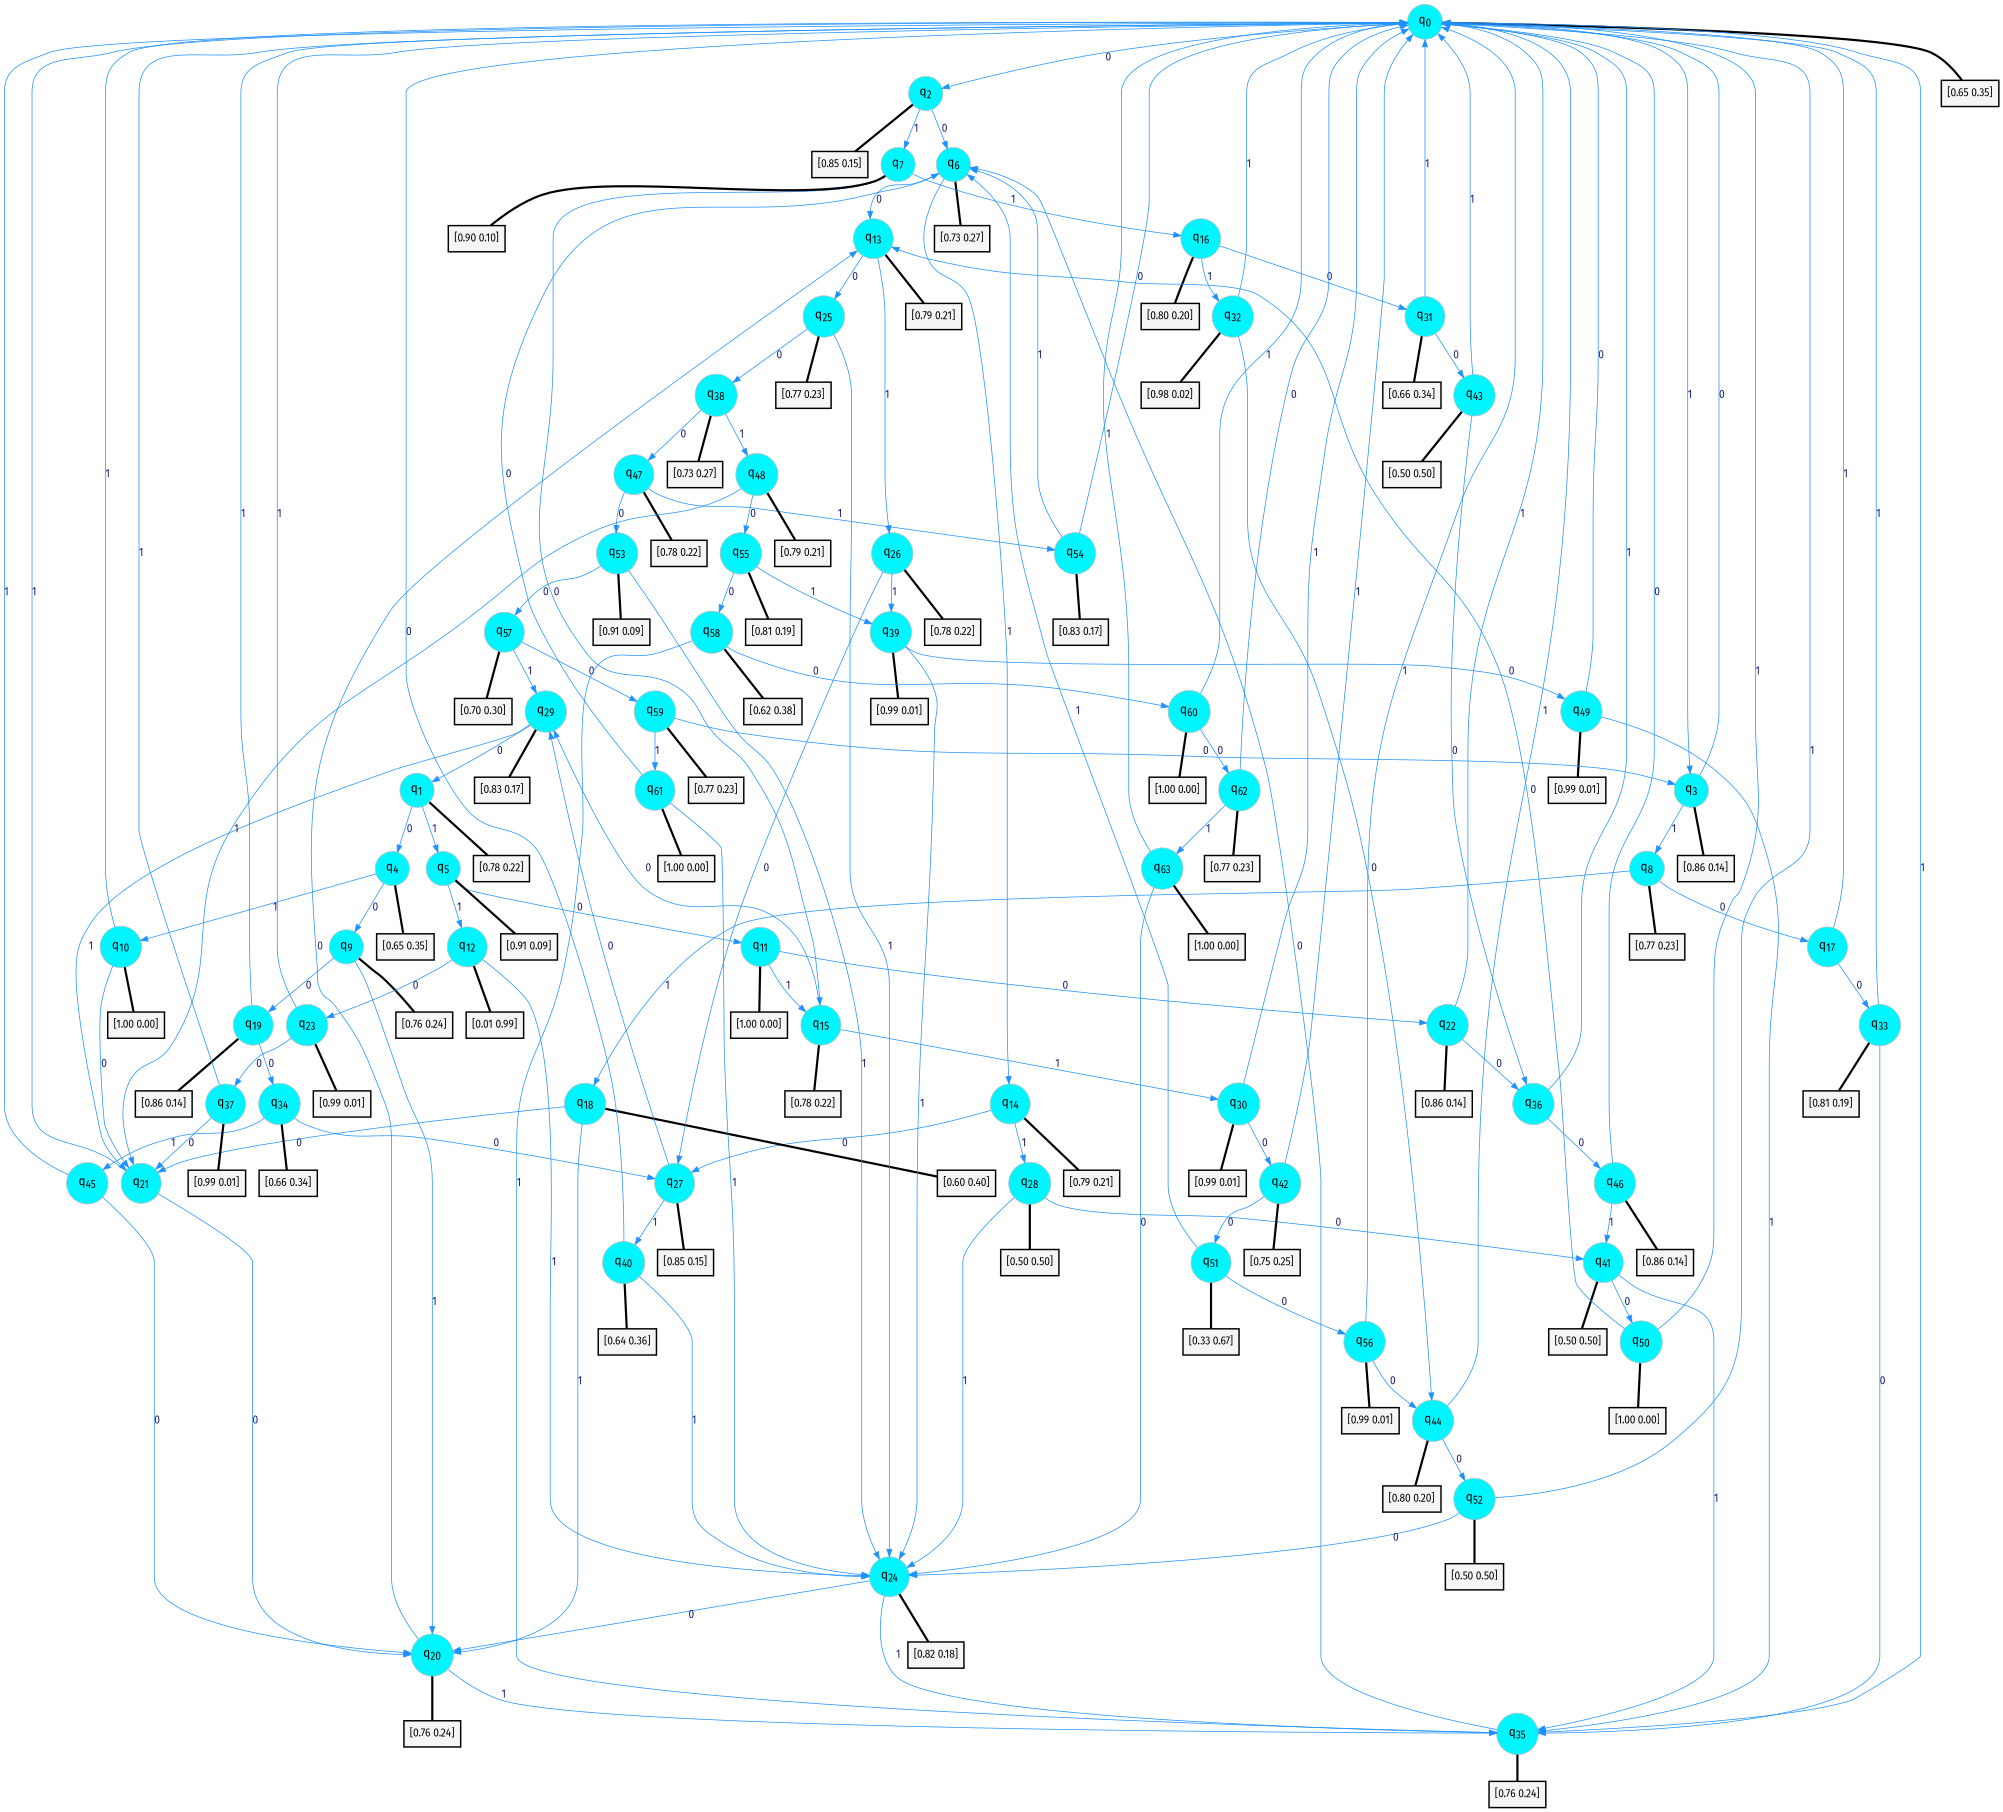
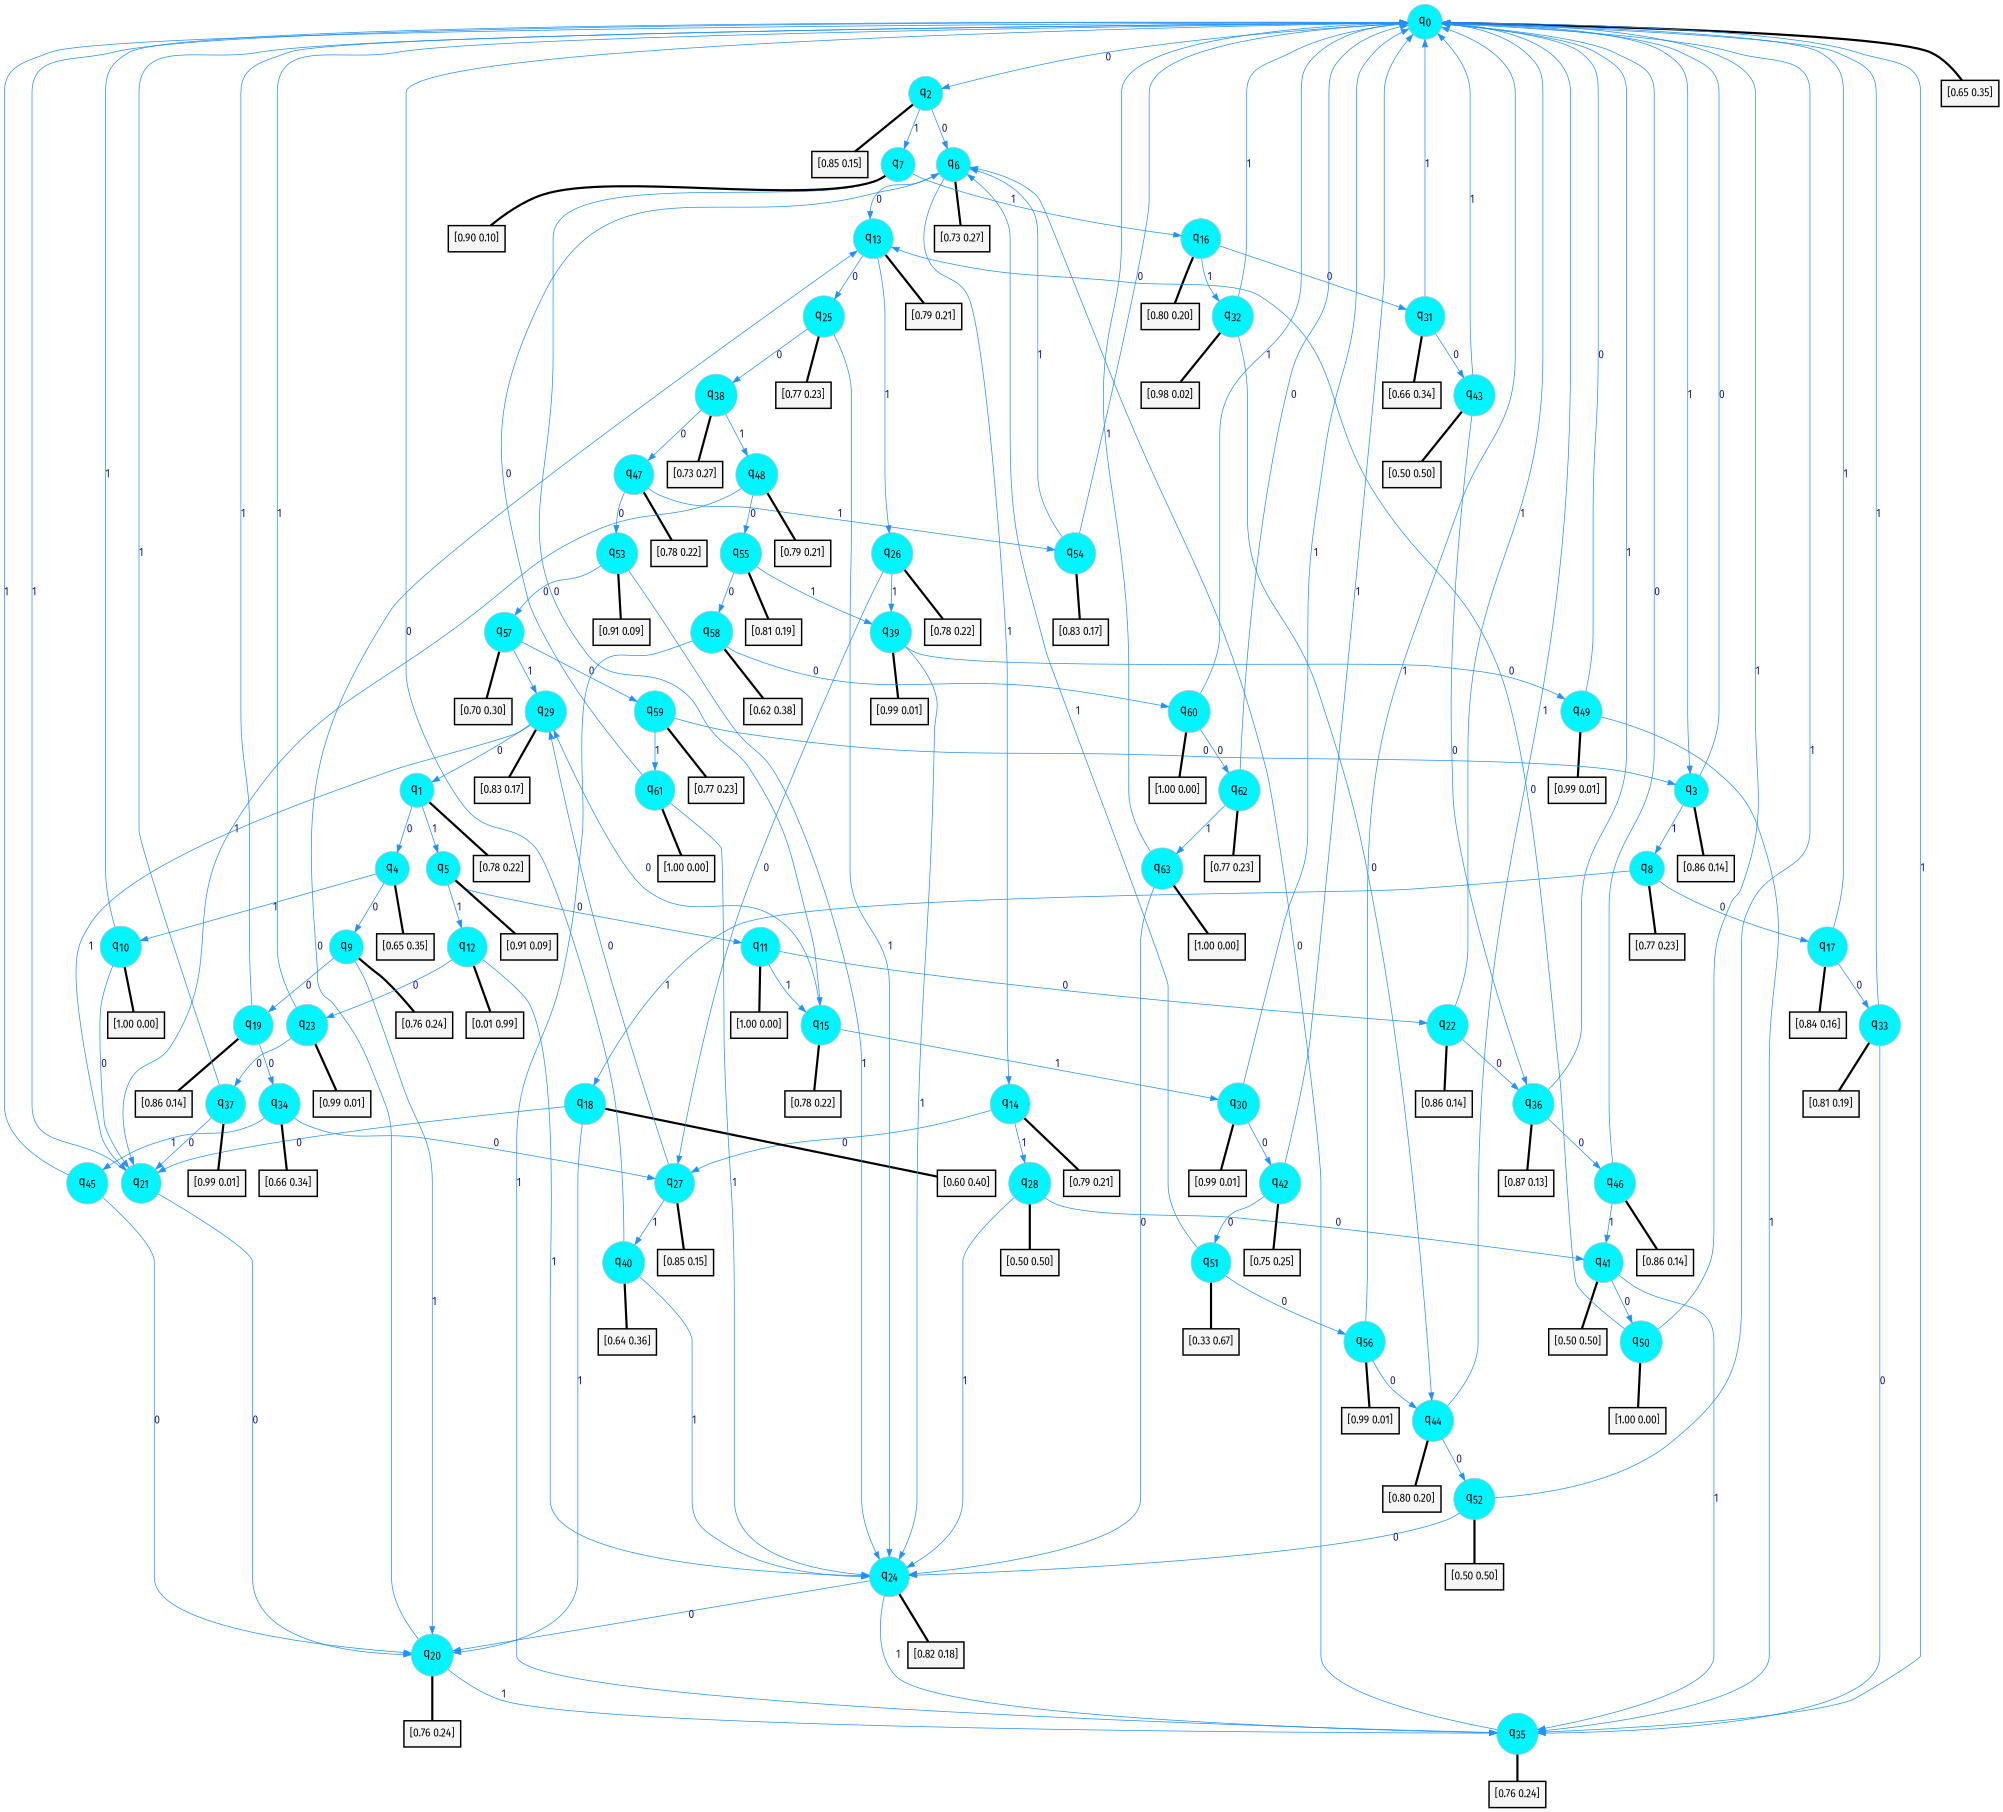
none -> (1818, 1025)
none -> (1526, 1183)
